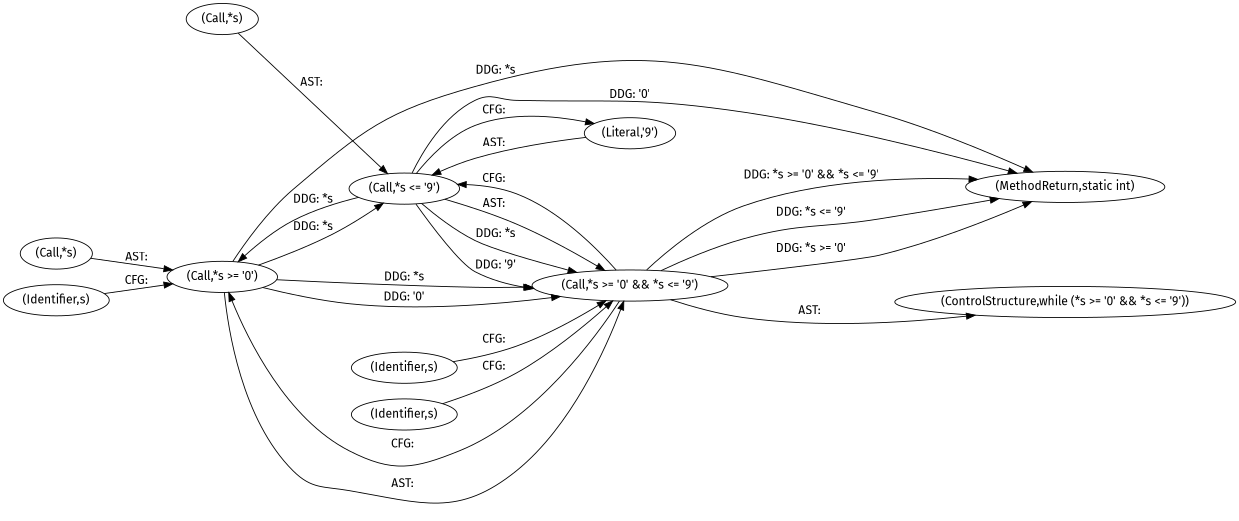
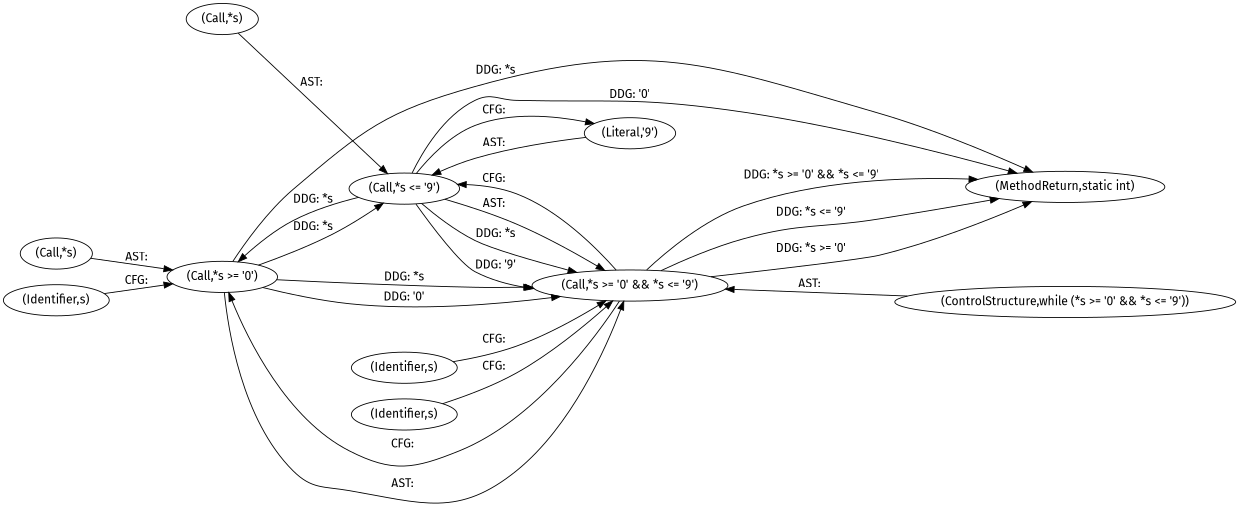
(817, 323) -> (821, 293)
